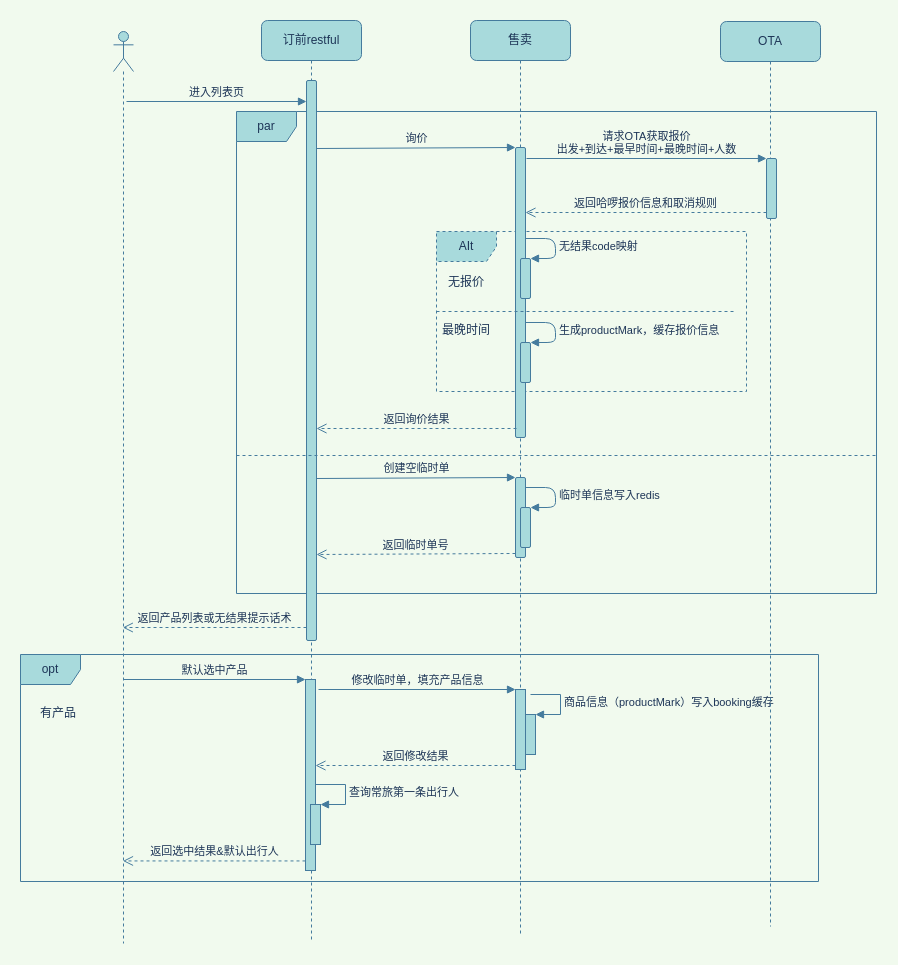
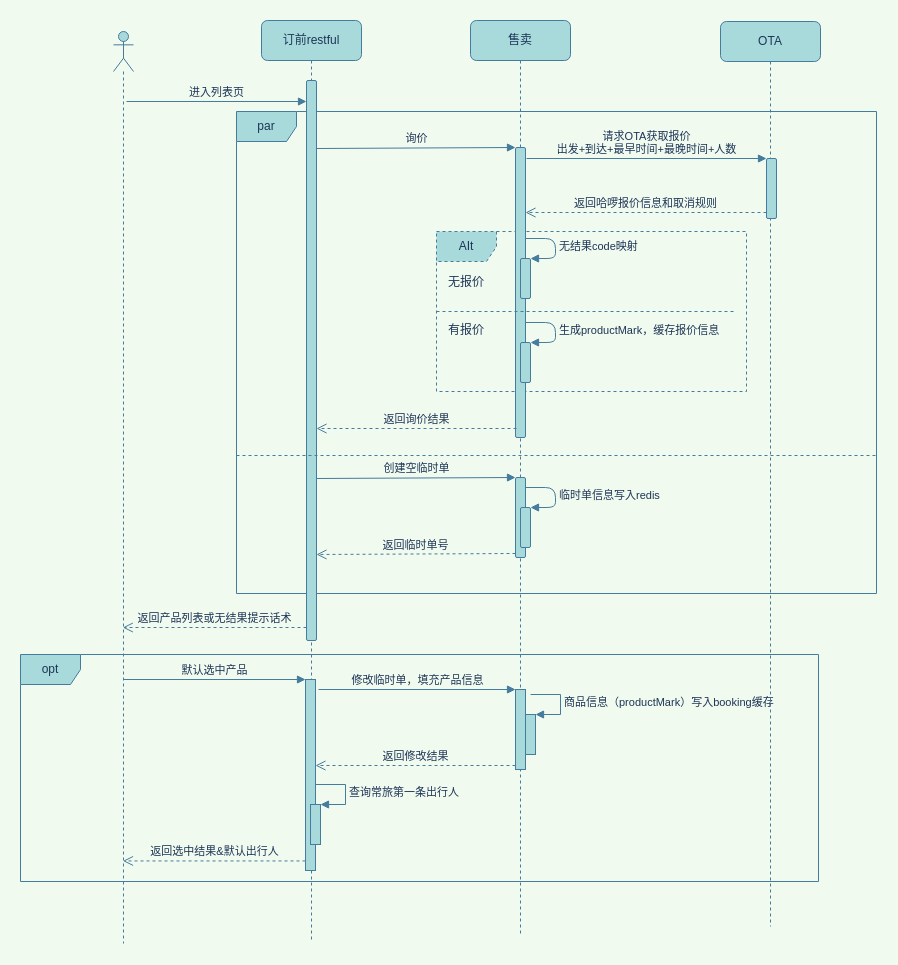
(467, 331) -> (467, 331)
(59, 714) -> none
